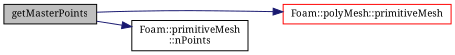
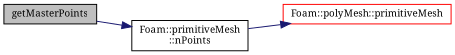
(185, 11) -> (264, 27)
